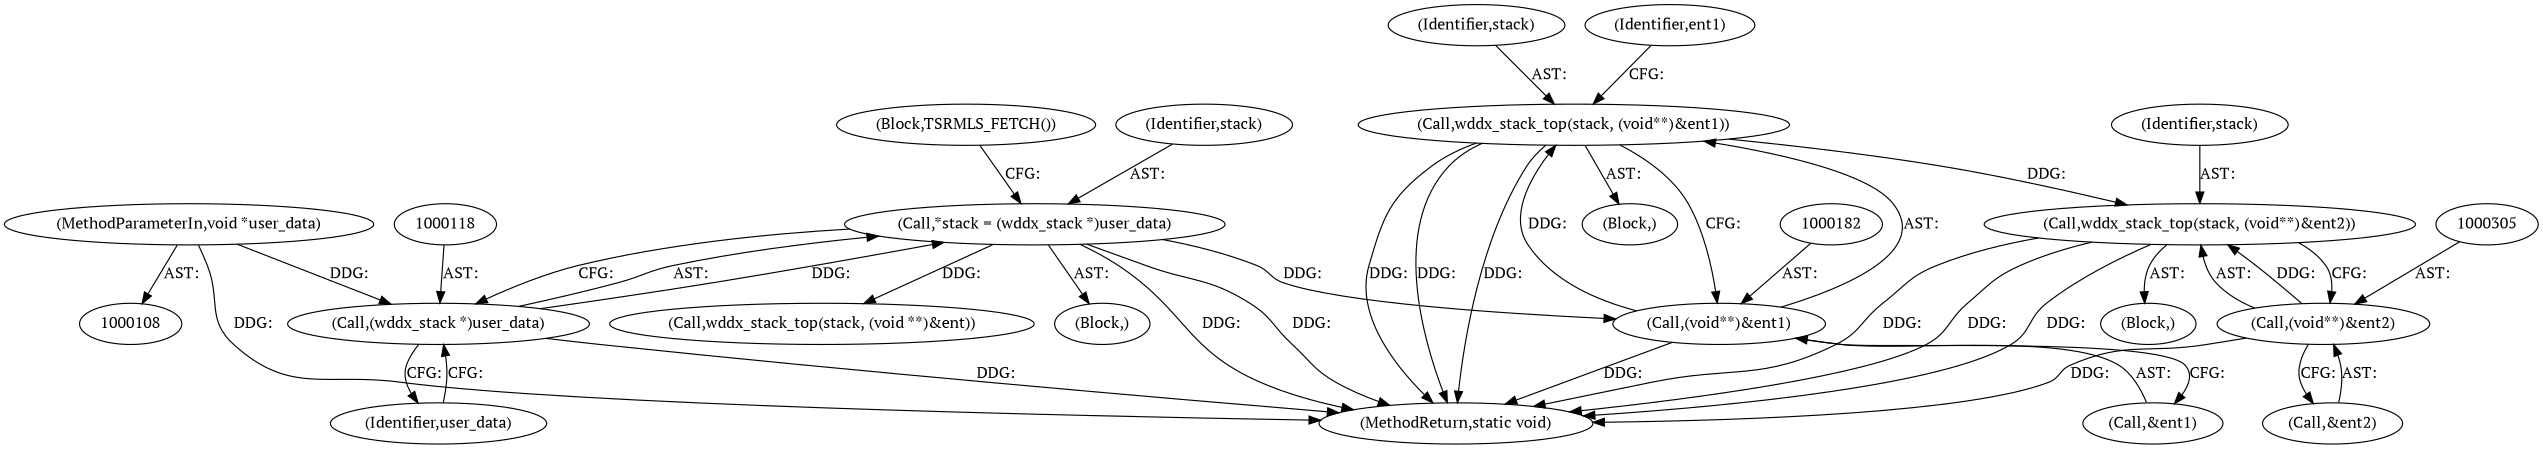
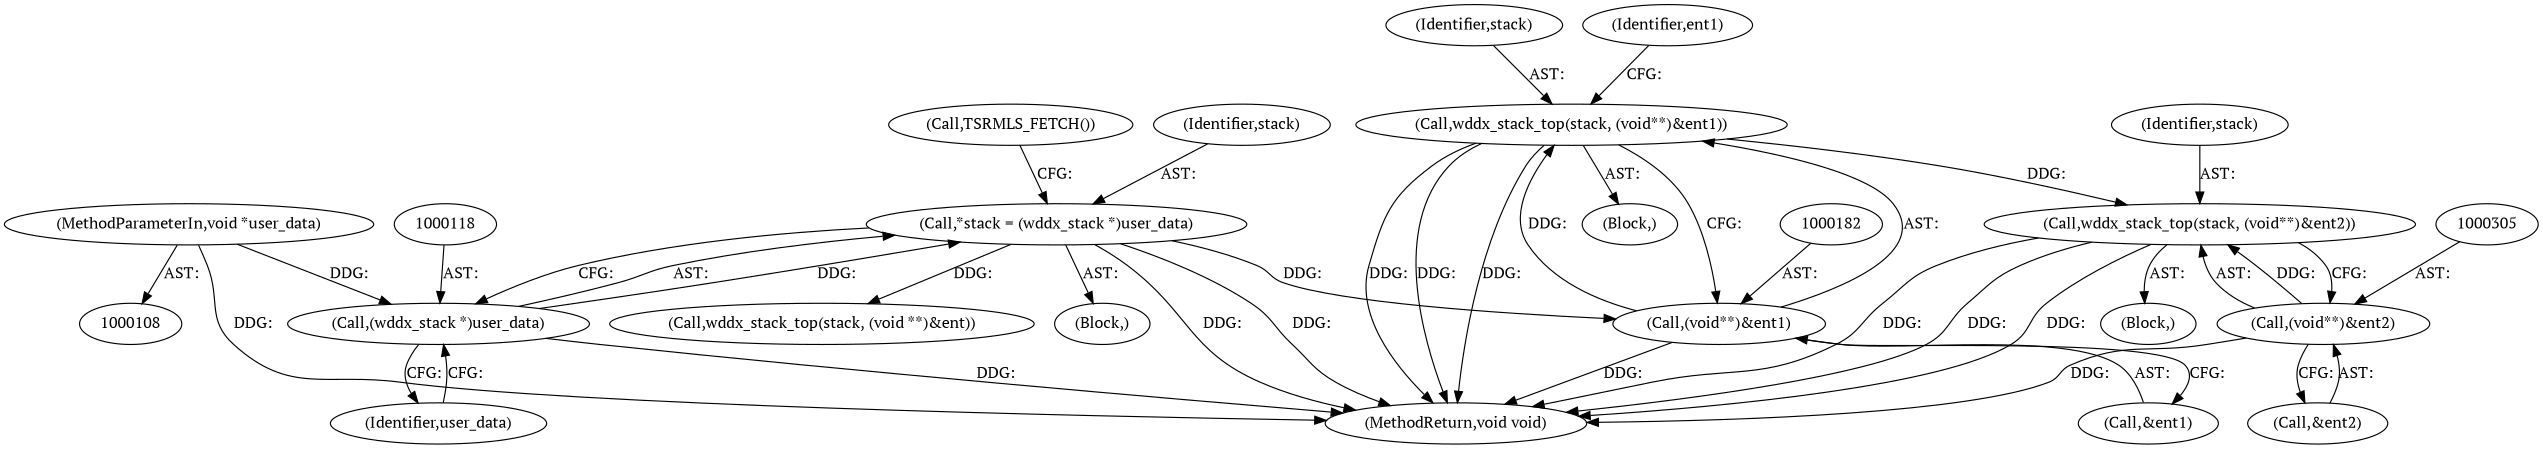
(966, 125) -> (1011, 125)
(1456, 423) -> (1456, 423)
